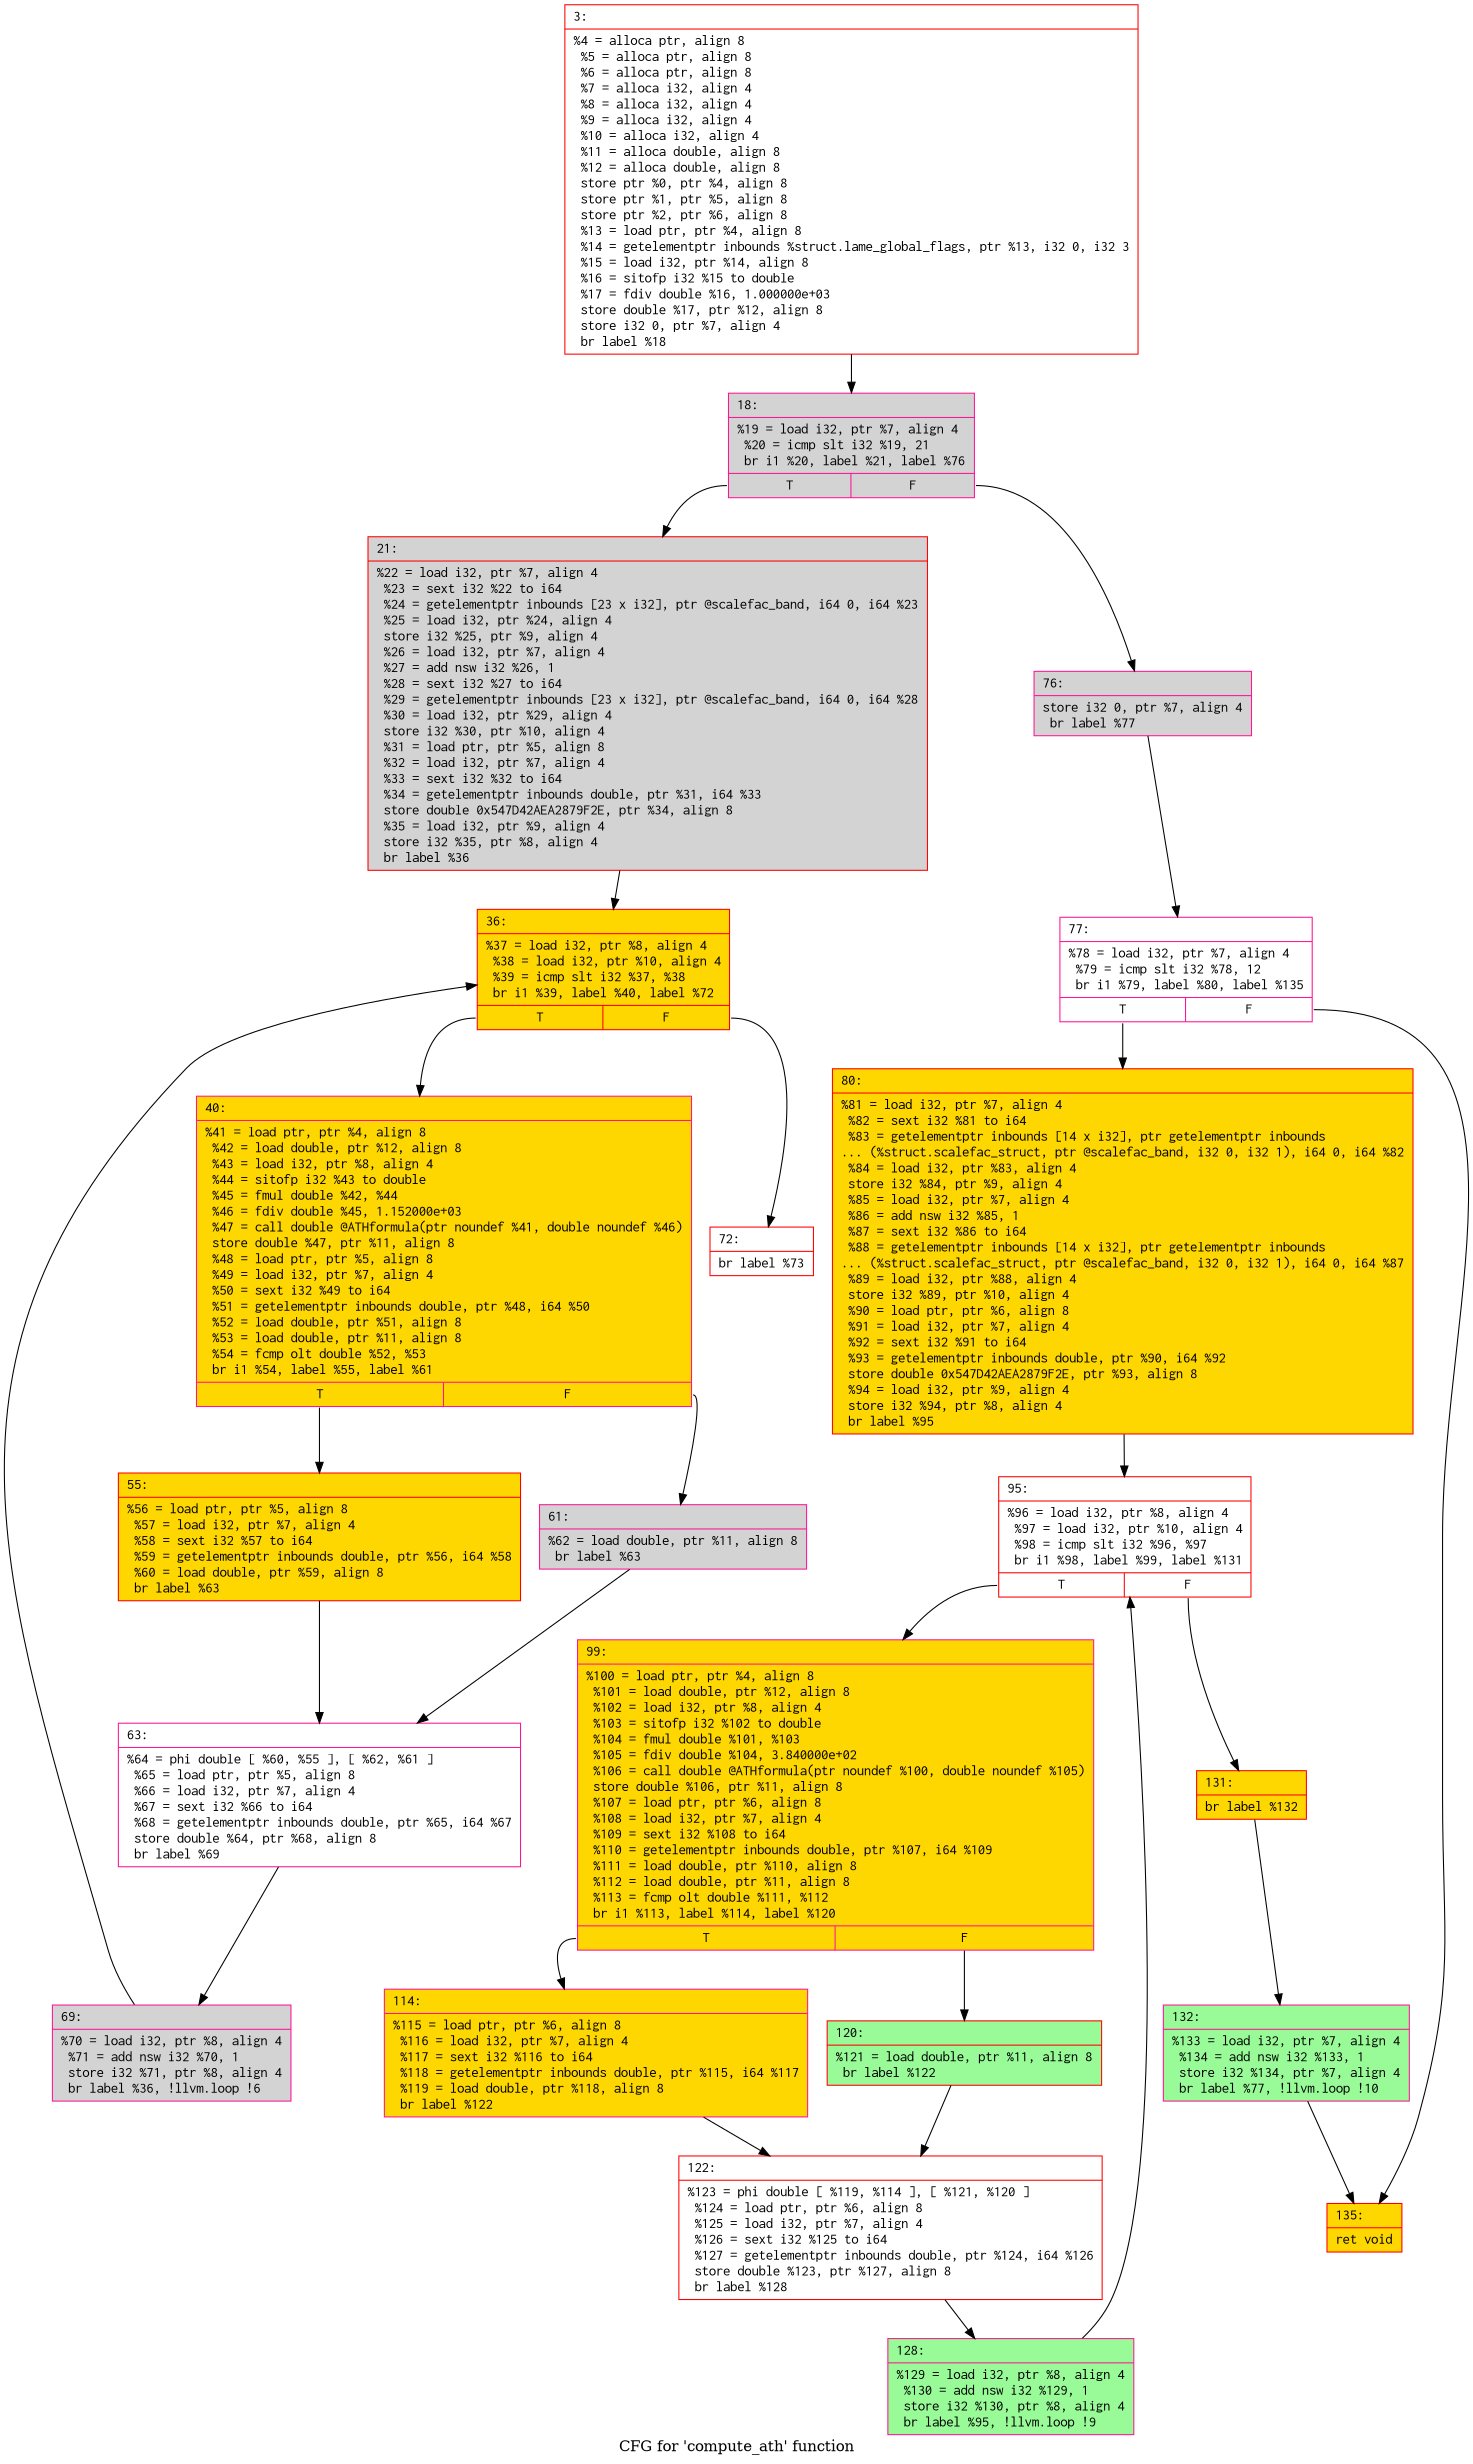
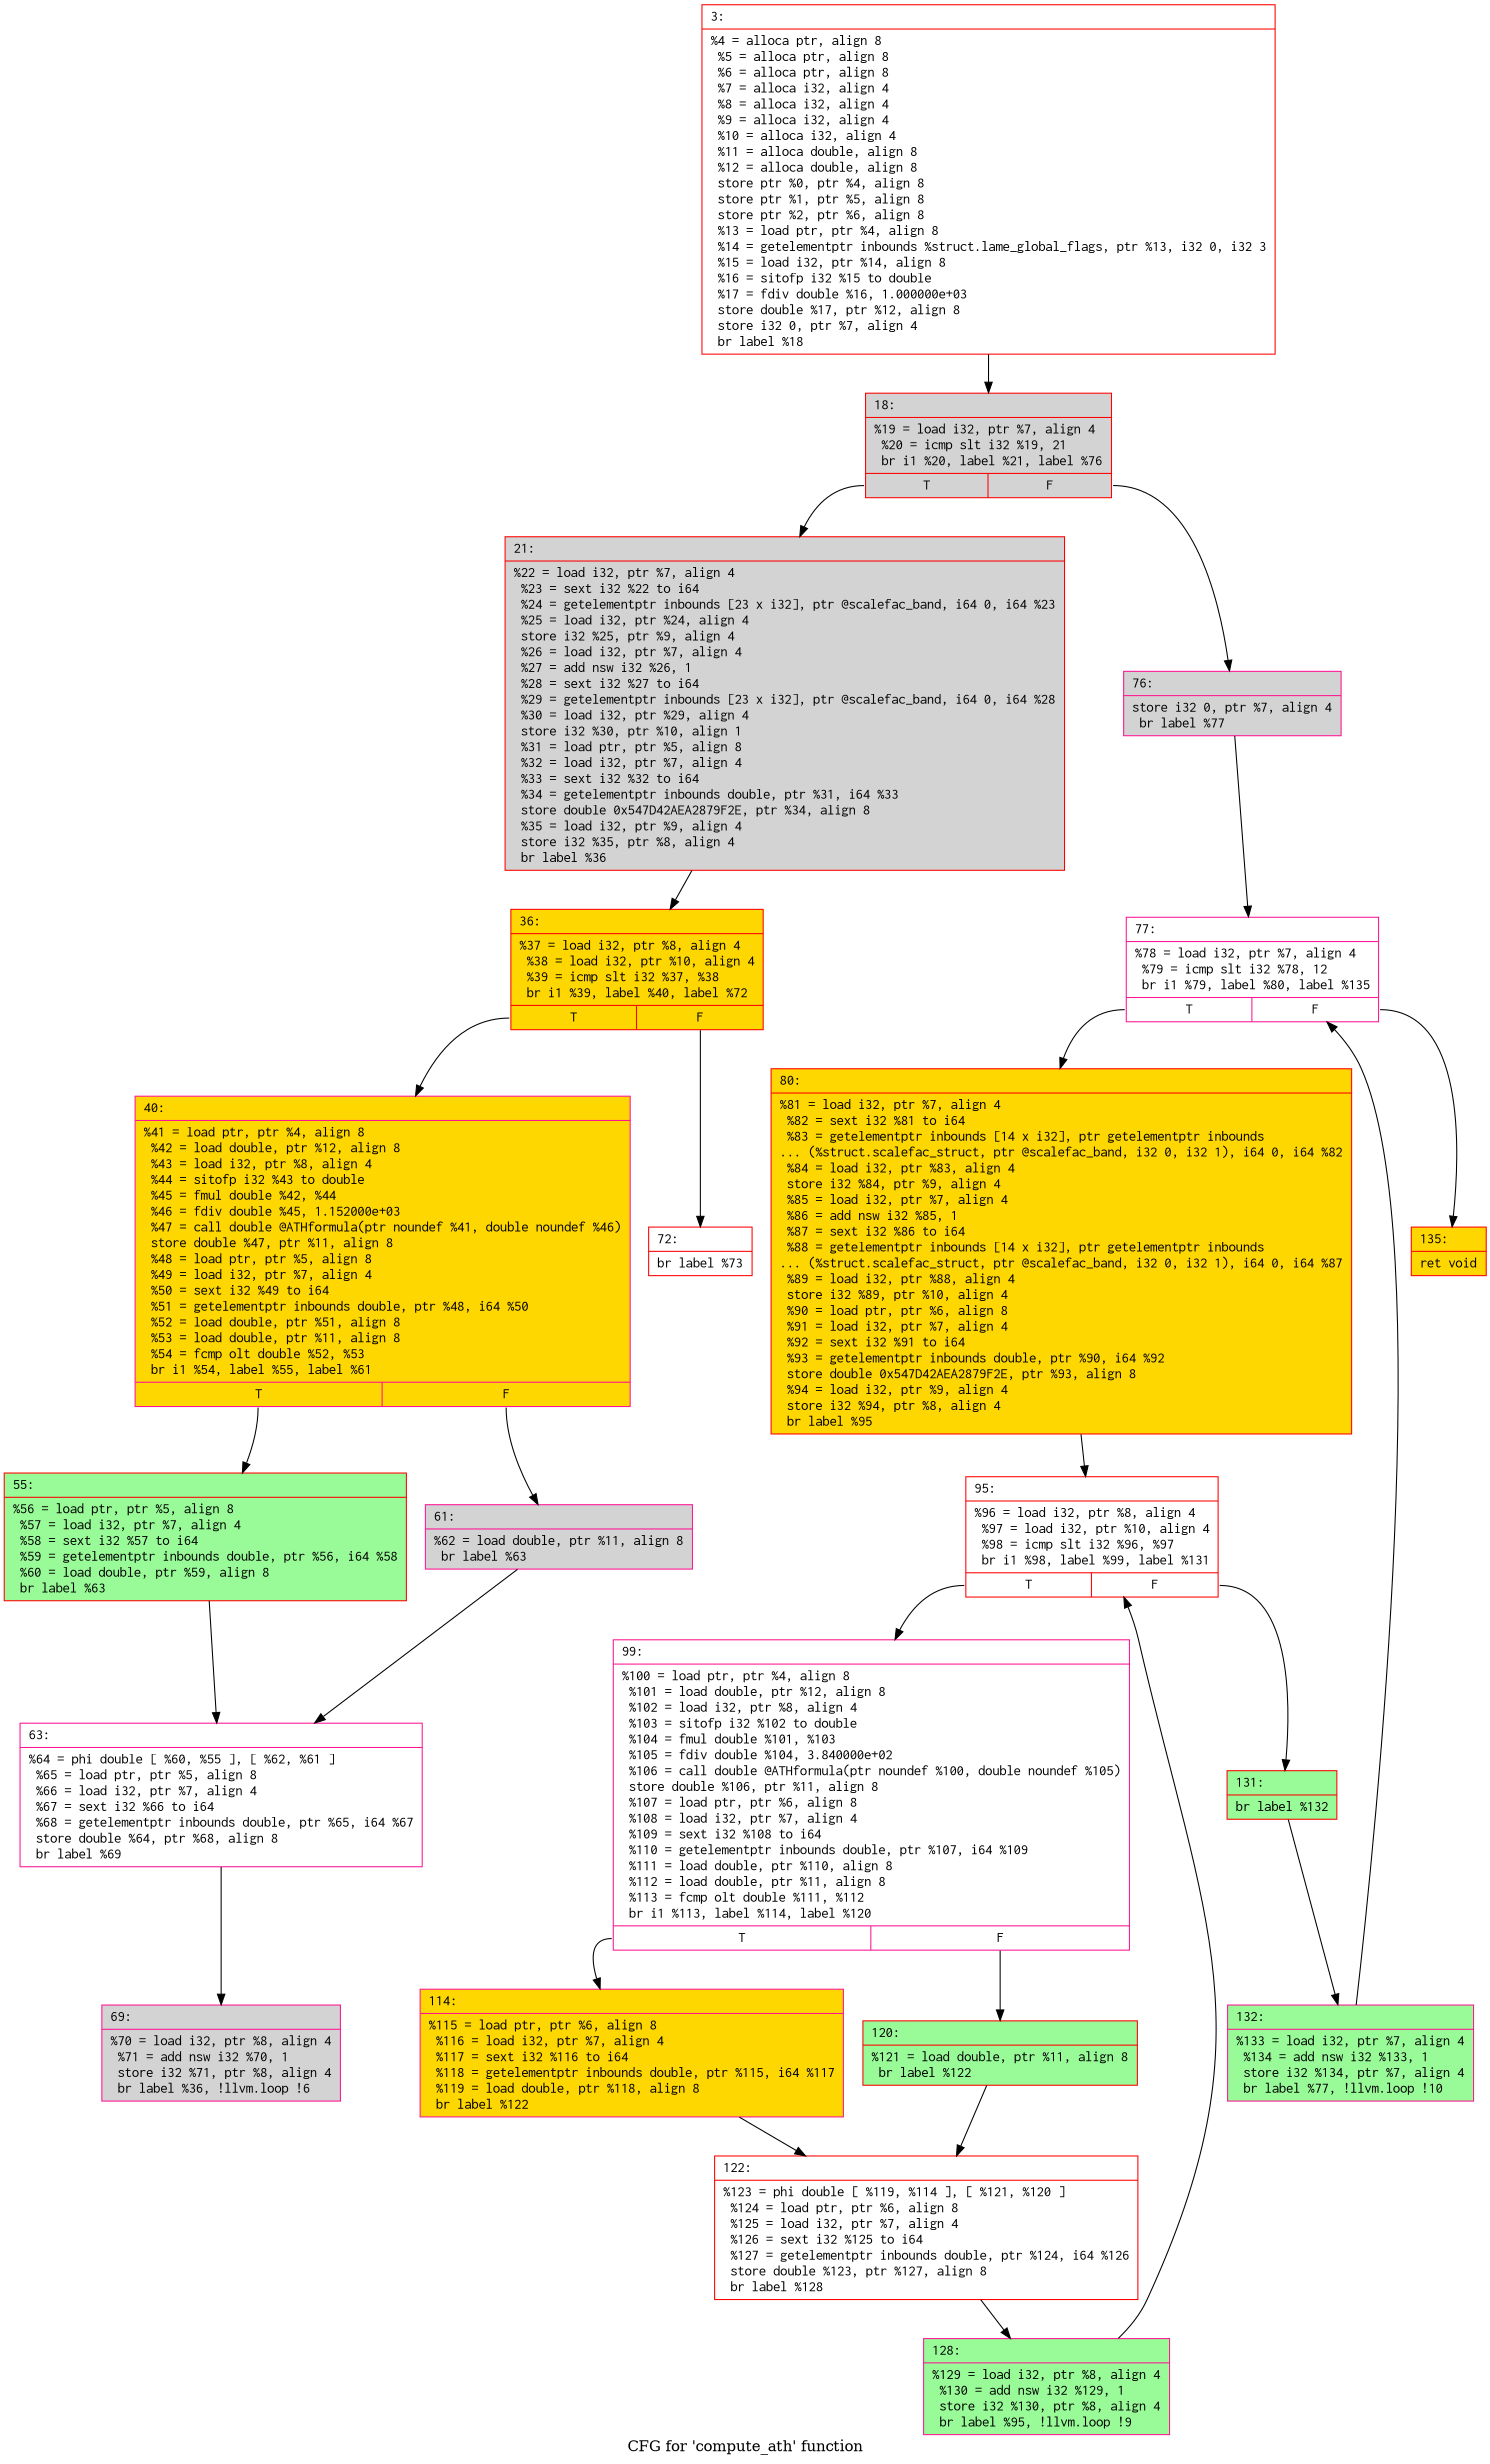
(851, 445) -> (989, 445)
(491, 731) -> (628, 731)
(13, 1373) -> none
(319, 1537) -> (205, 1537)
(836, 1795) -> (871, 1795)
(1251, 1795) -> (1282, 1795)
(1329, 2147) -> (1395, 1512)
